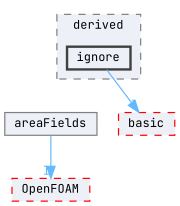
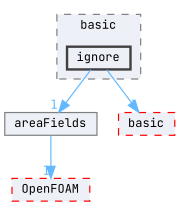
(99, 26) -> (99, 26)
none -> (78, 86)
